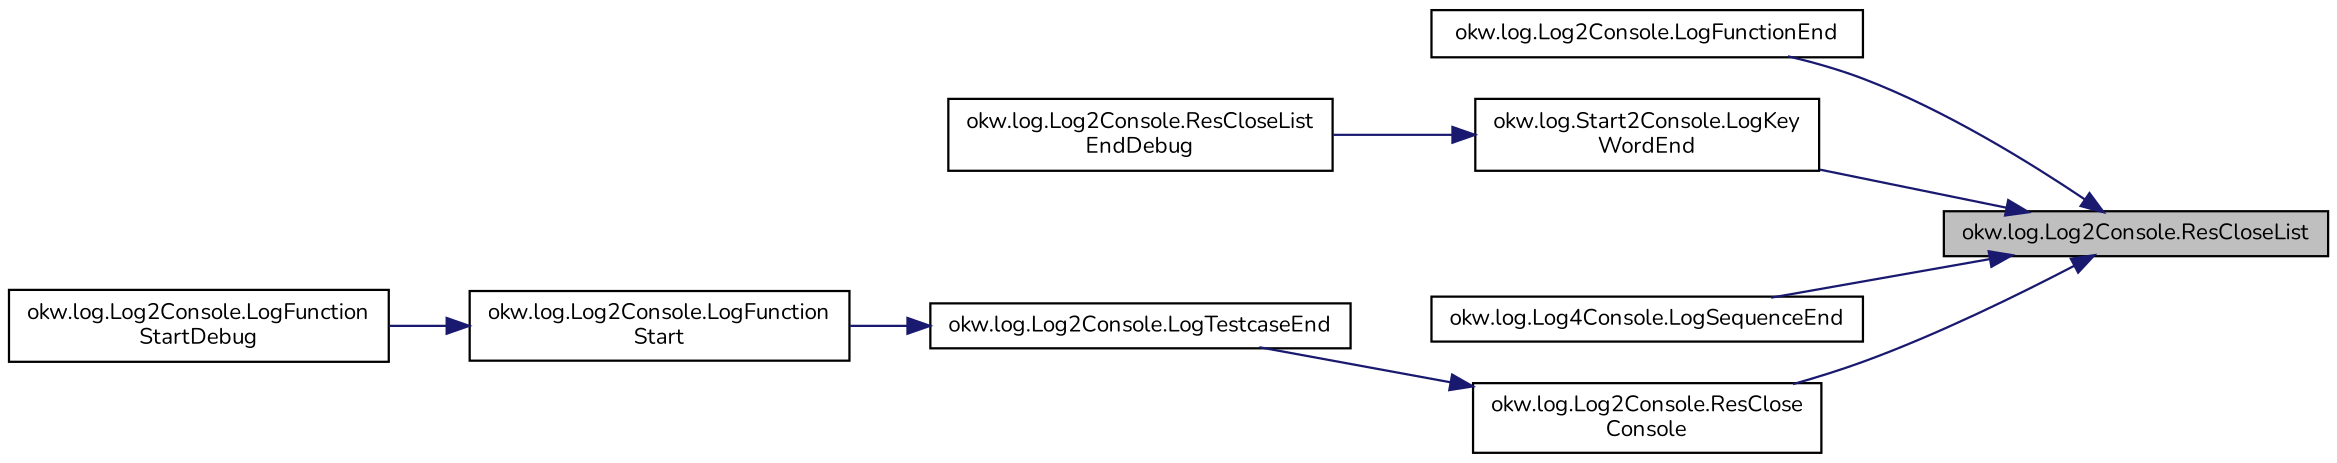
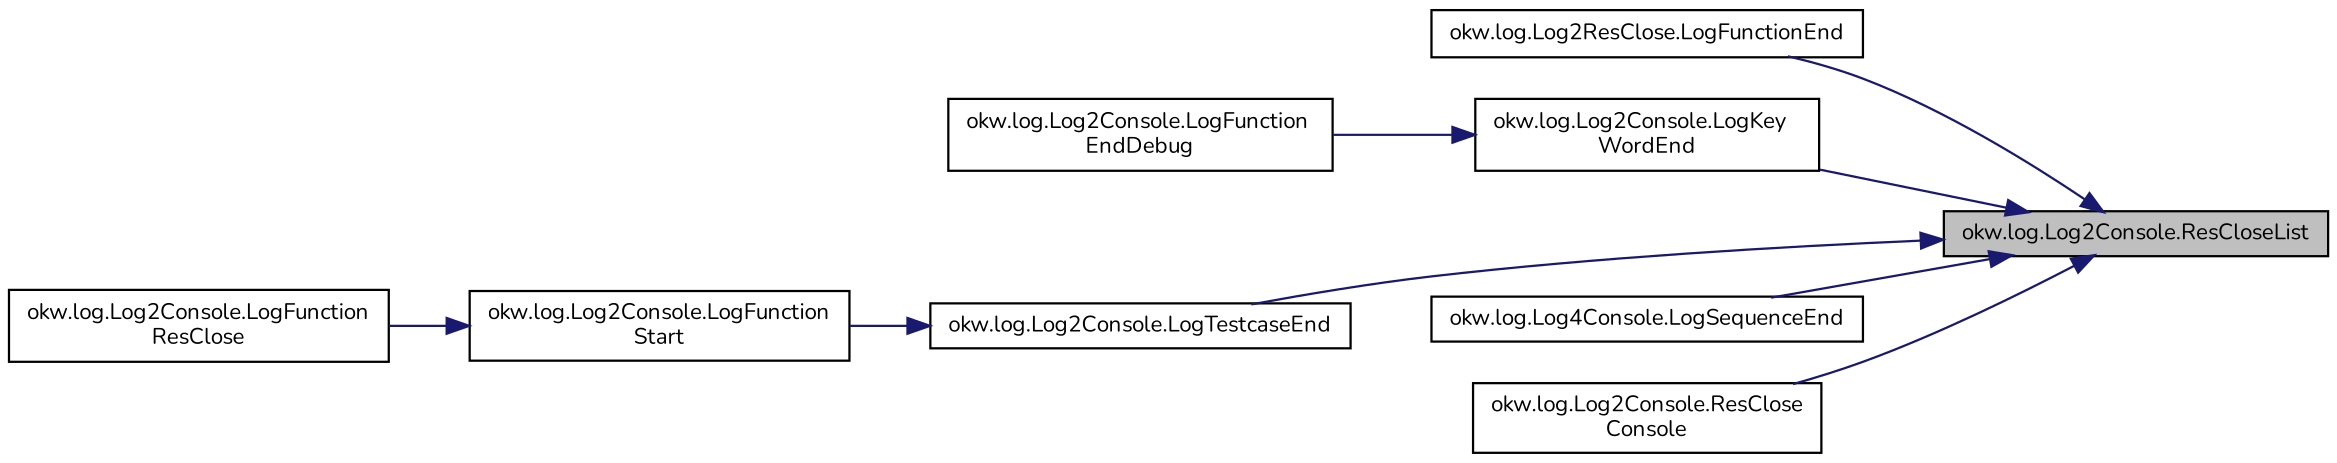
(1647, 34) -> (1647, 34)
(1140, 135) -> (1140, 135)
(1647, 135) -> (1647, 135)
(199, 326) -> (199, 326)
(1355, 365) -> (1585, 261)
